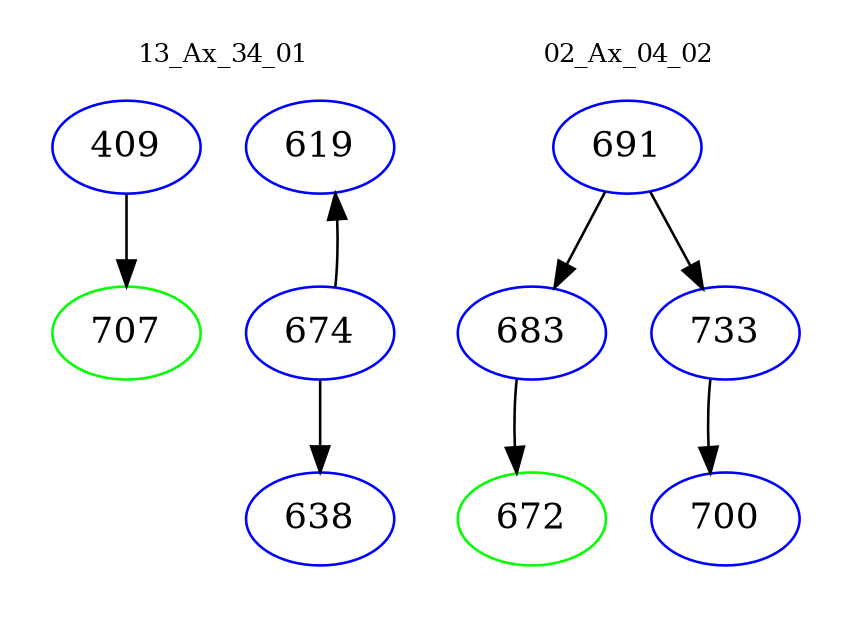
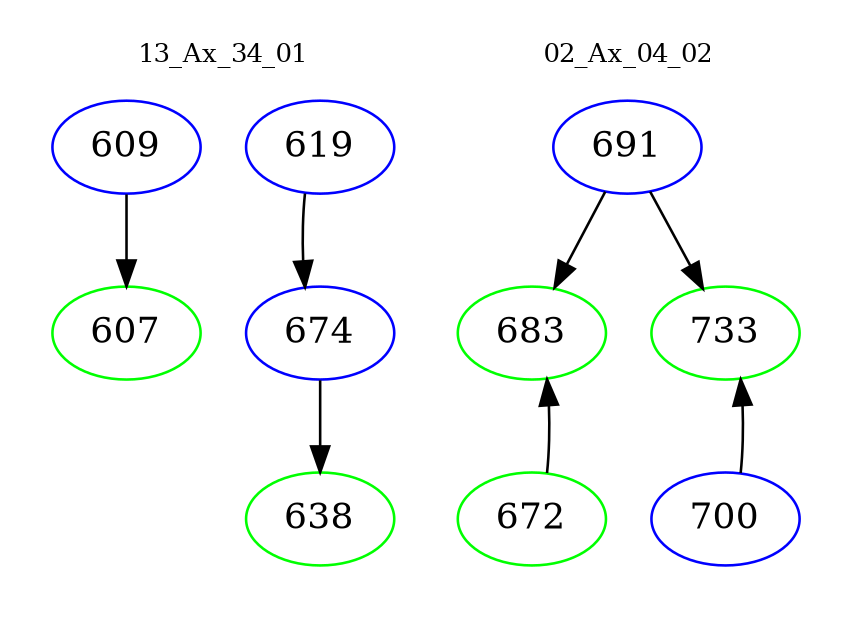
(127, 147) -> (127, 147)
(337, 254) -> (303, 227)
(127, 333) -> (127, 333)
(532, 333) -> (532, 333)
(726, 333) -> (726, 333)
(515, 413) -> (549, 439)
(708, 413) -> (743, 439)
(320, 519) -> (320, 519)
